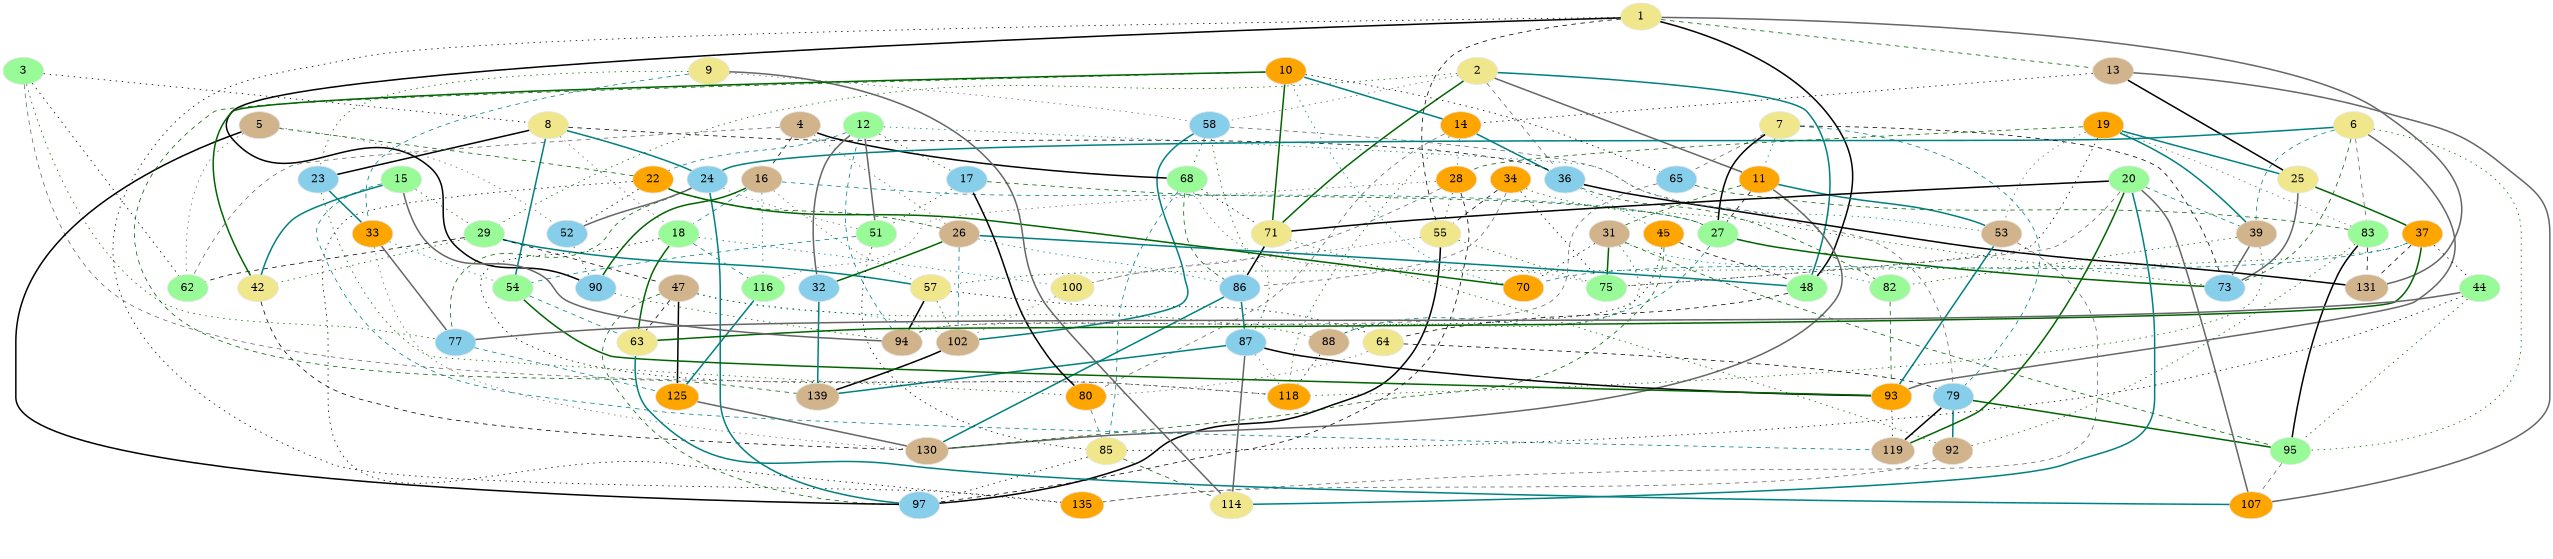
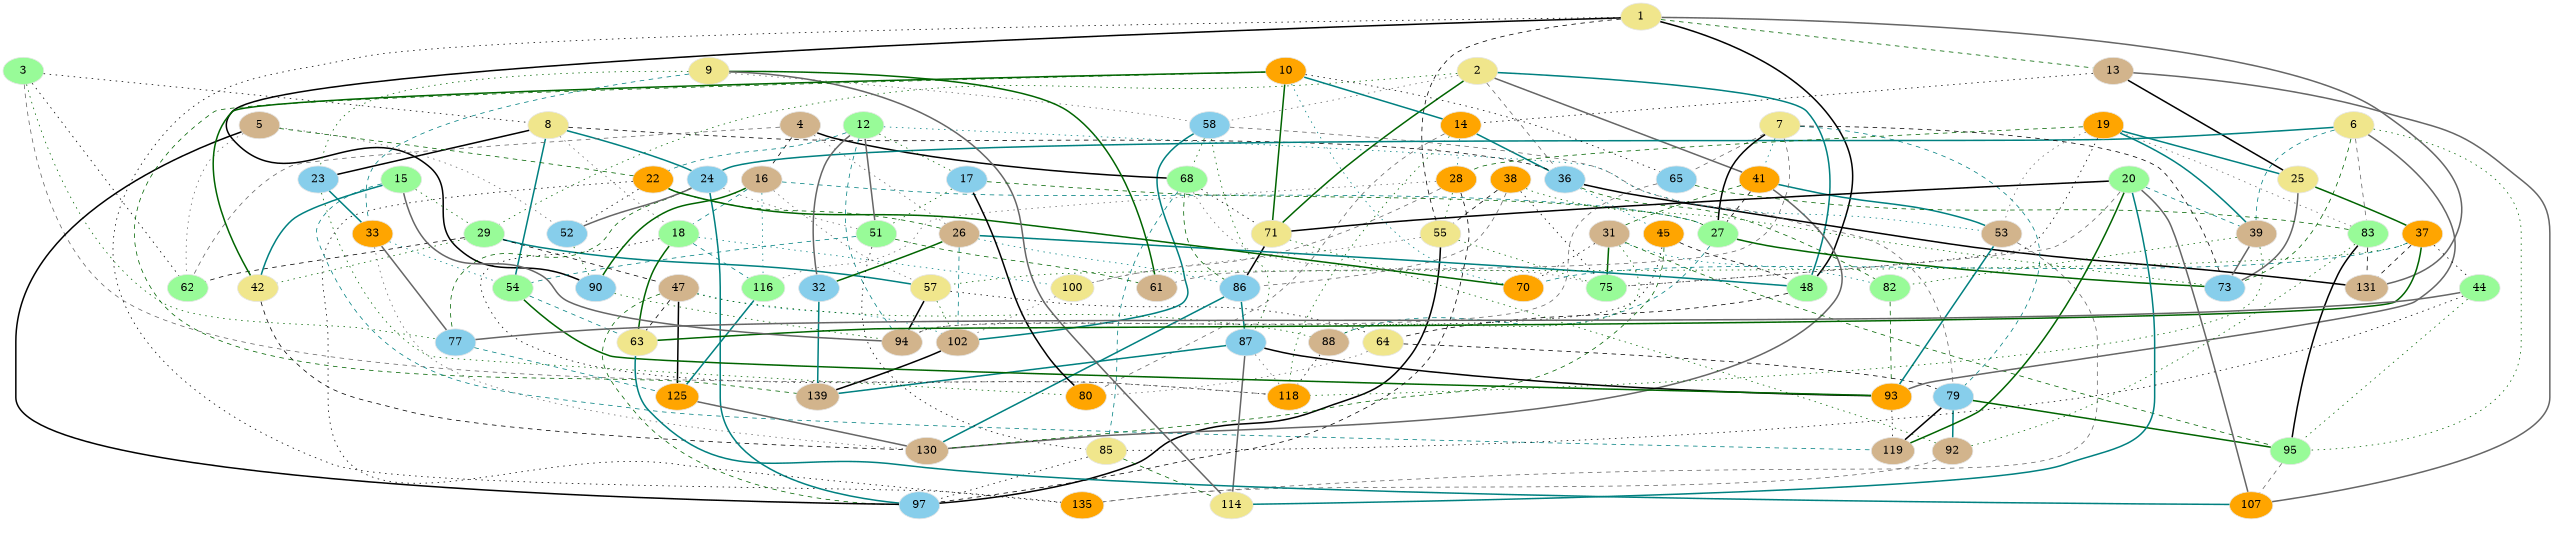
(1511, 179) -> (1511, 179)
(1759, 179) -> (1759, 179)
none -> (1157, 288)
(1096, 424) -> none
